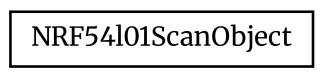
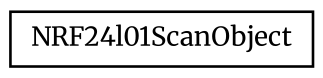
(162, 39) -> (162, 39)
